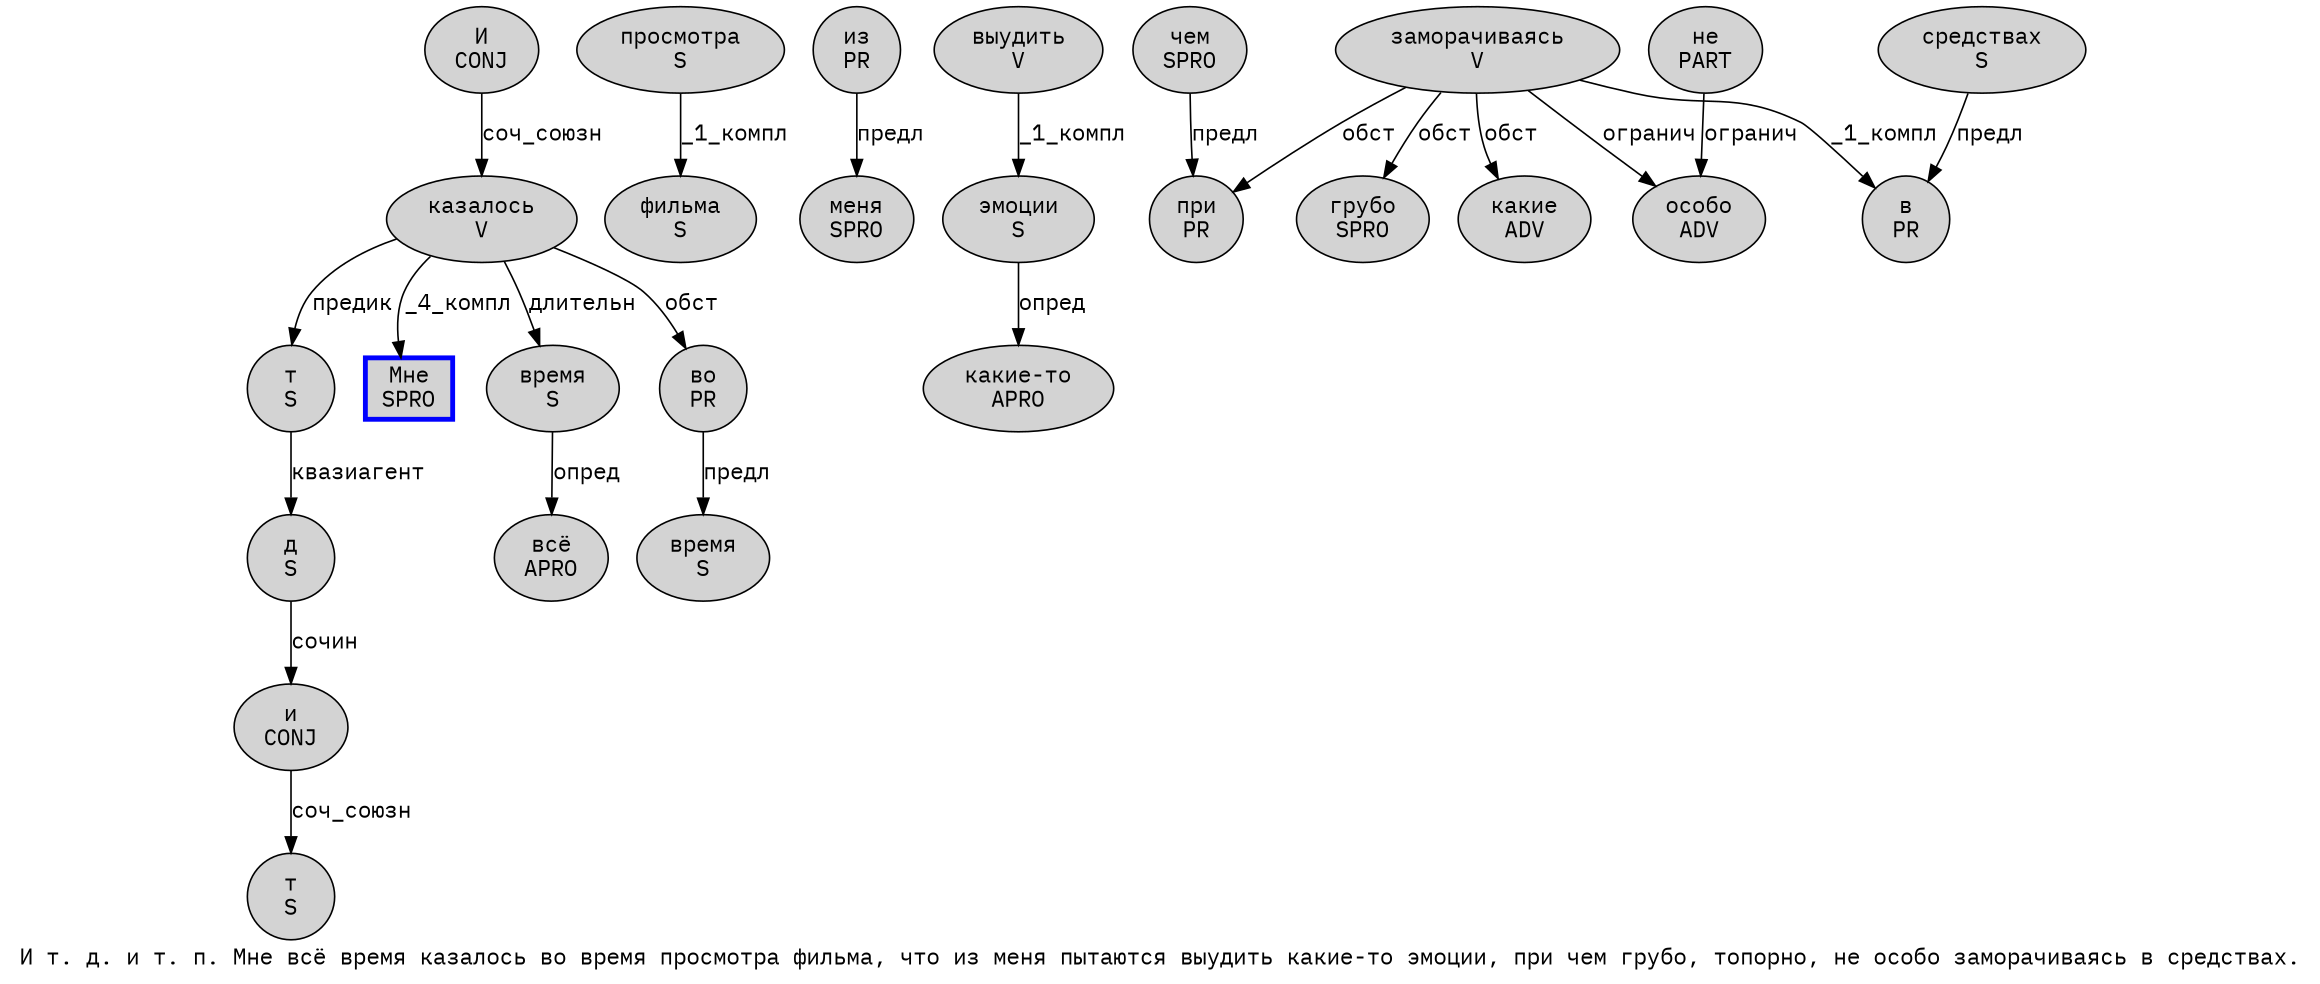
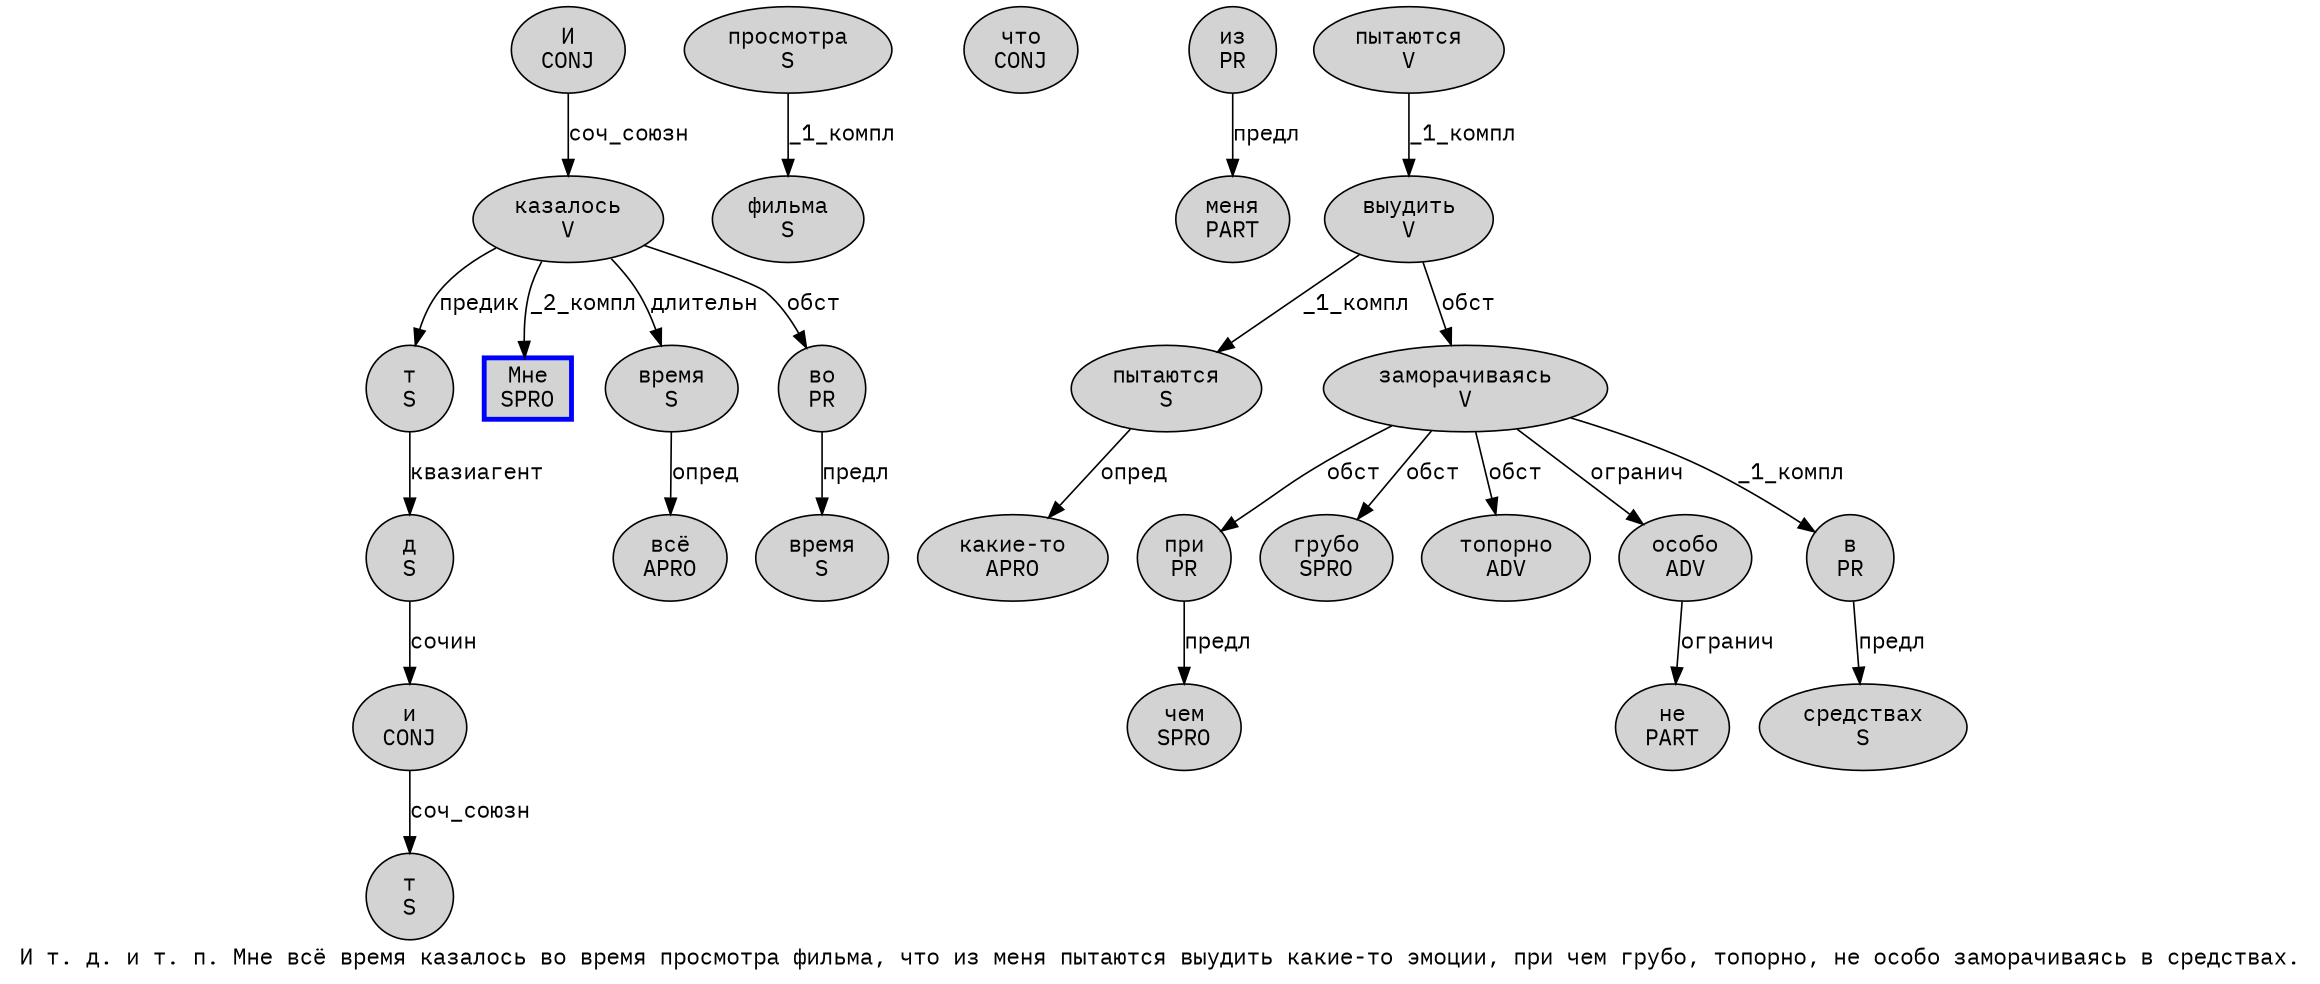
none -> (1021, 50)
none -> (1409, 50)
(1703, 126) -> (1680, 634)
(1191, 127) -> (1184, 634)
(1954, 131) -> (1856, 634)
(857, 219) -> (1233, 219)
(1018, 219) -> (1166, 389)
(1525, 219) -> (1506, 558)
none -> (1434, 296)
(458, 304) -> (584, 304)
